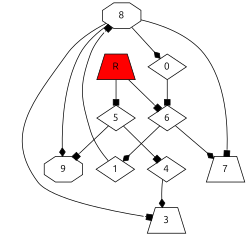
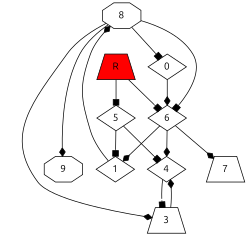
(144, 40) -> (144, 40)
(211, 65) -> (191, 51)
(167, 89) -> (167, 89)
(83, 97) -> (83, 97)
(98, 136) -> (116, 140)
none -> (167, 139)
(23, 145) -> (23, 145)
(162, 189) -> (162, 189)
none -> (171, 198)
